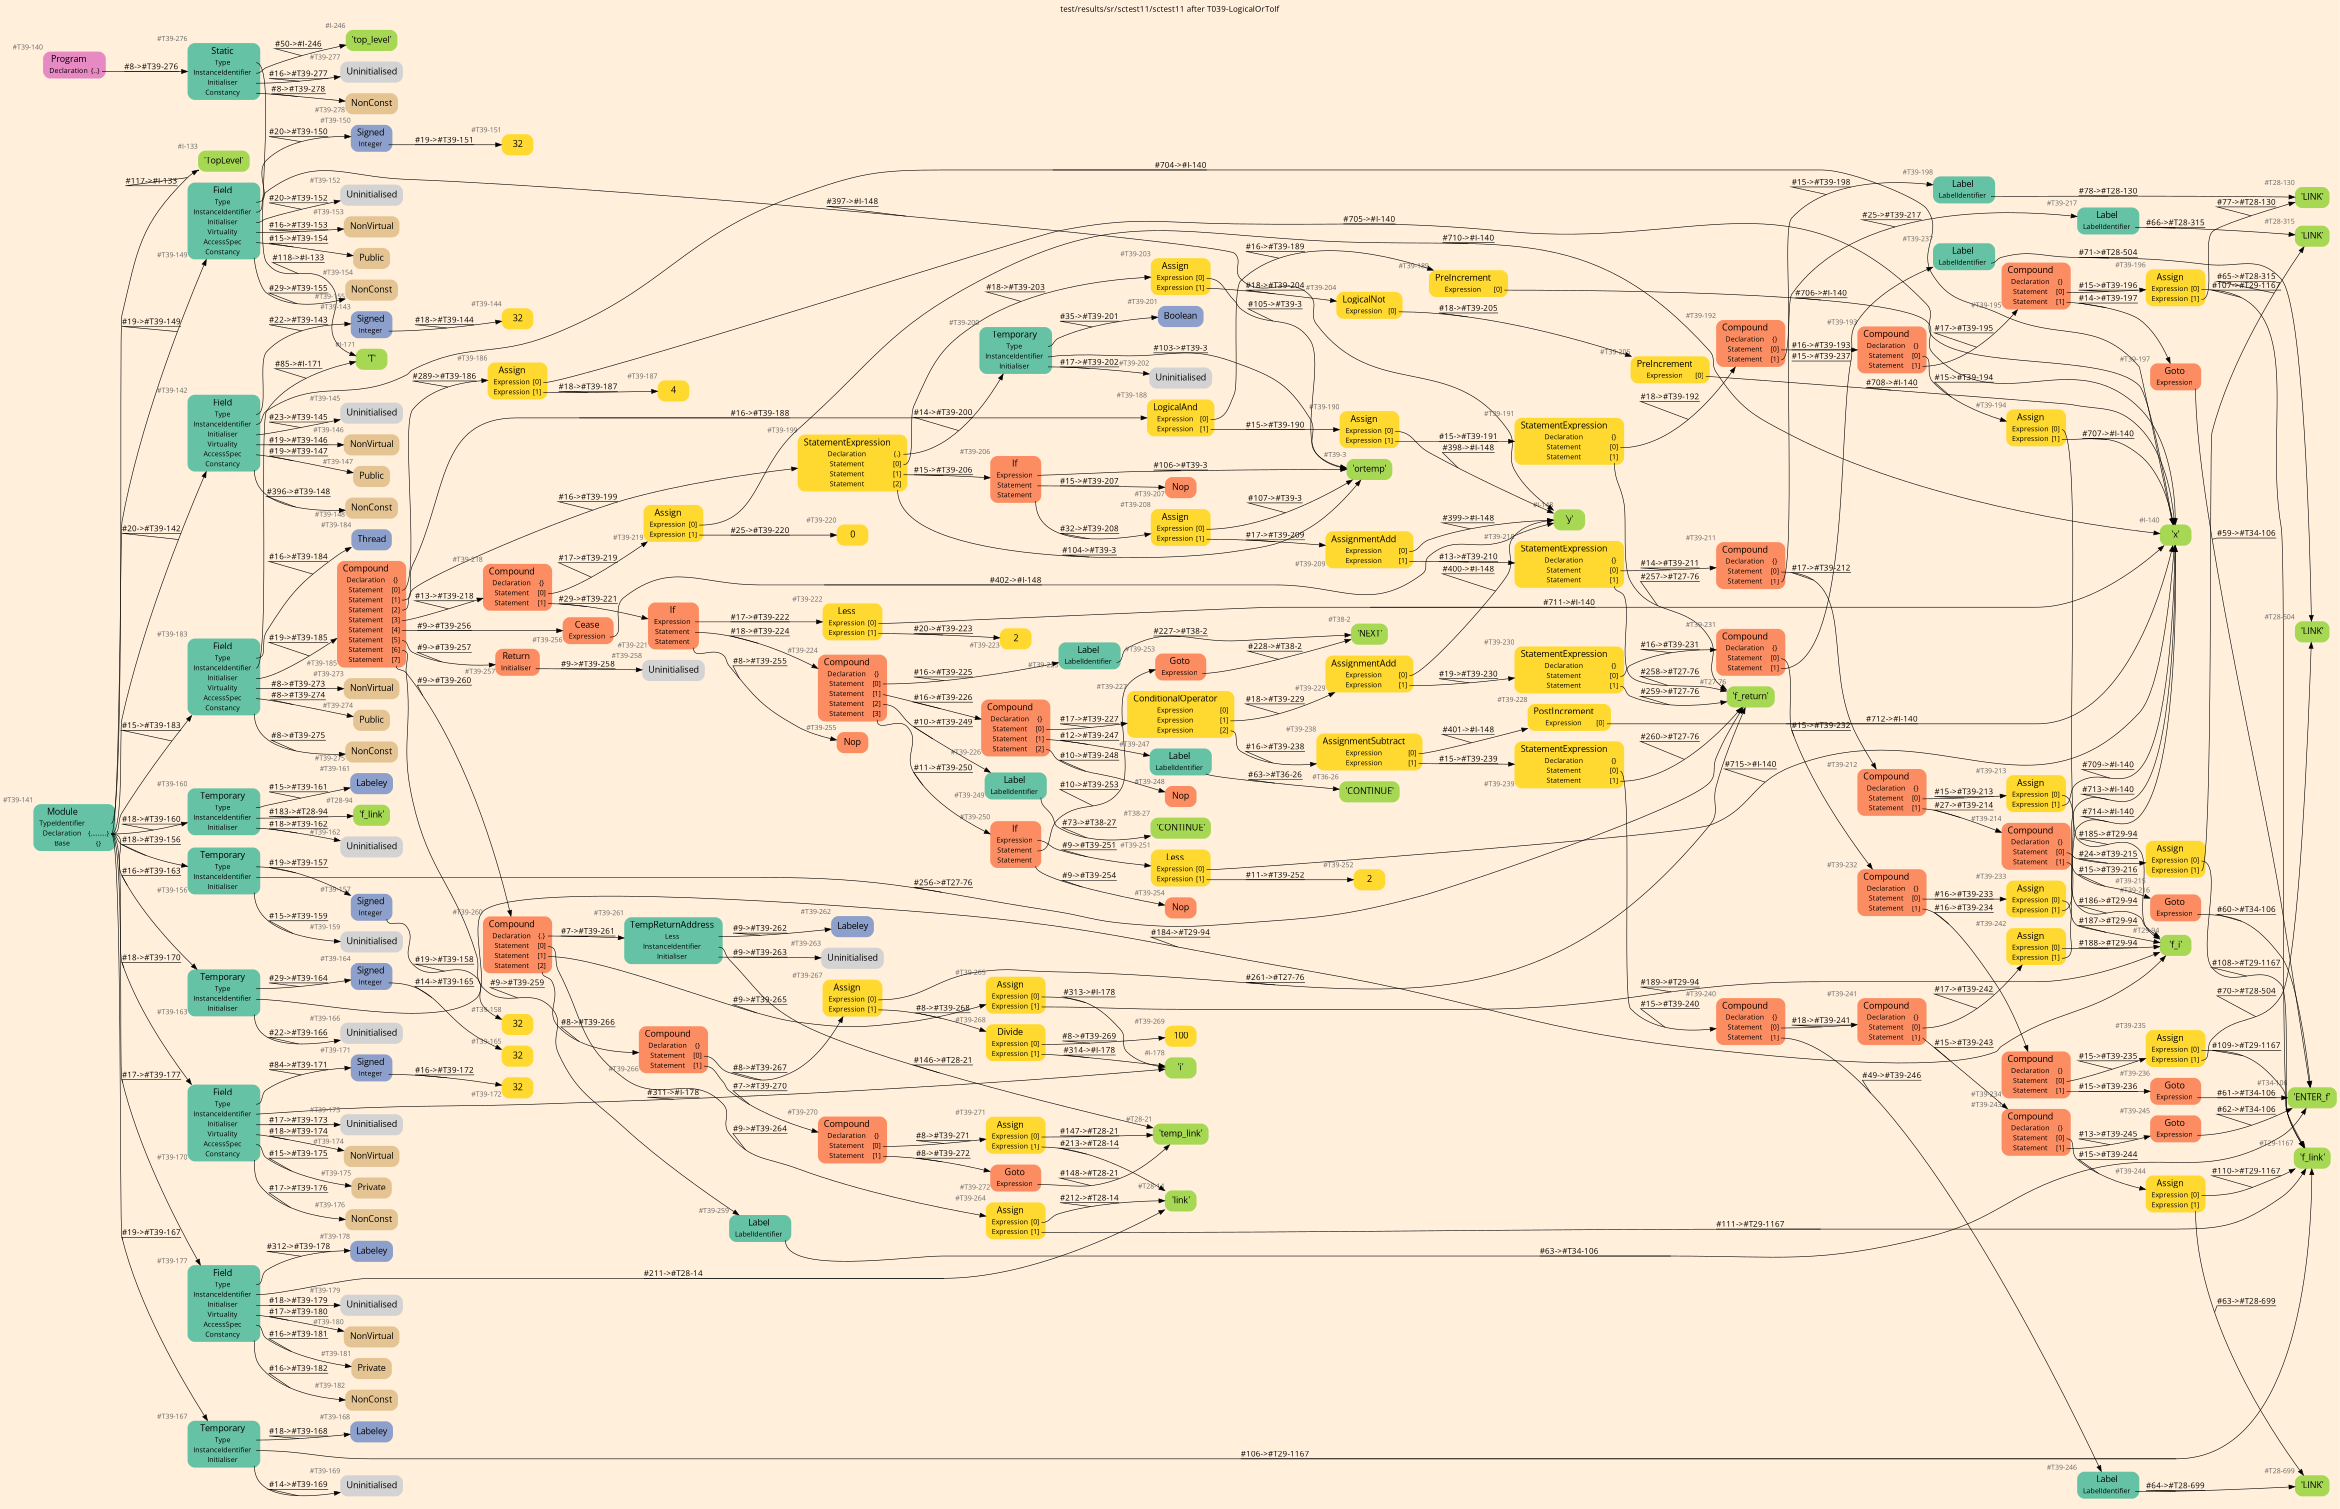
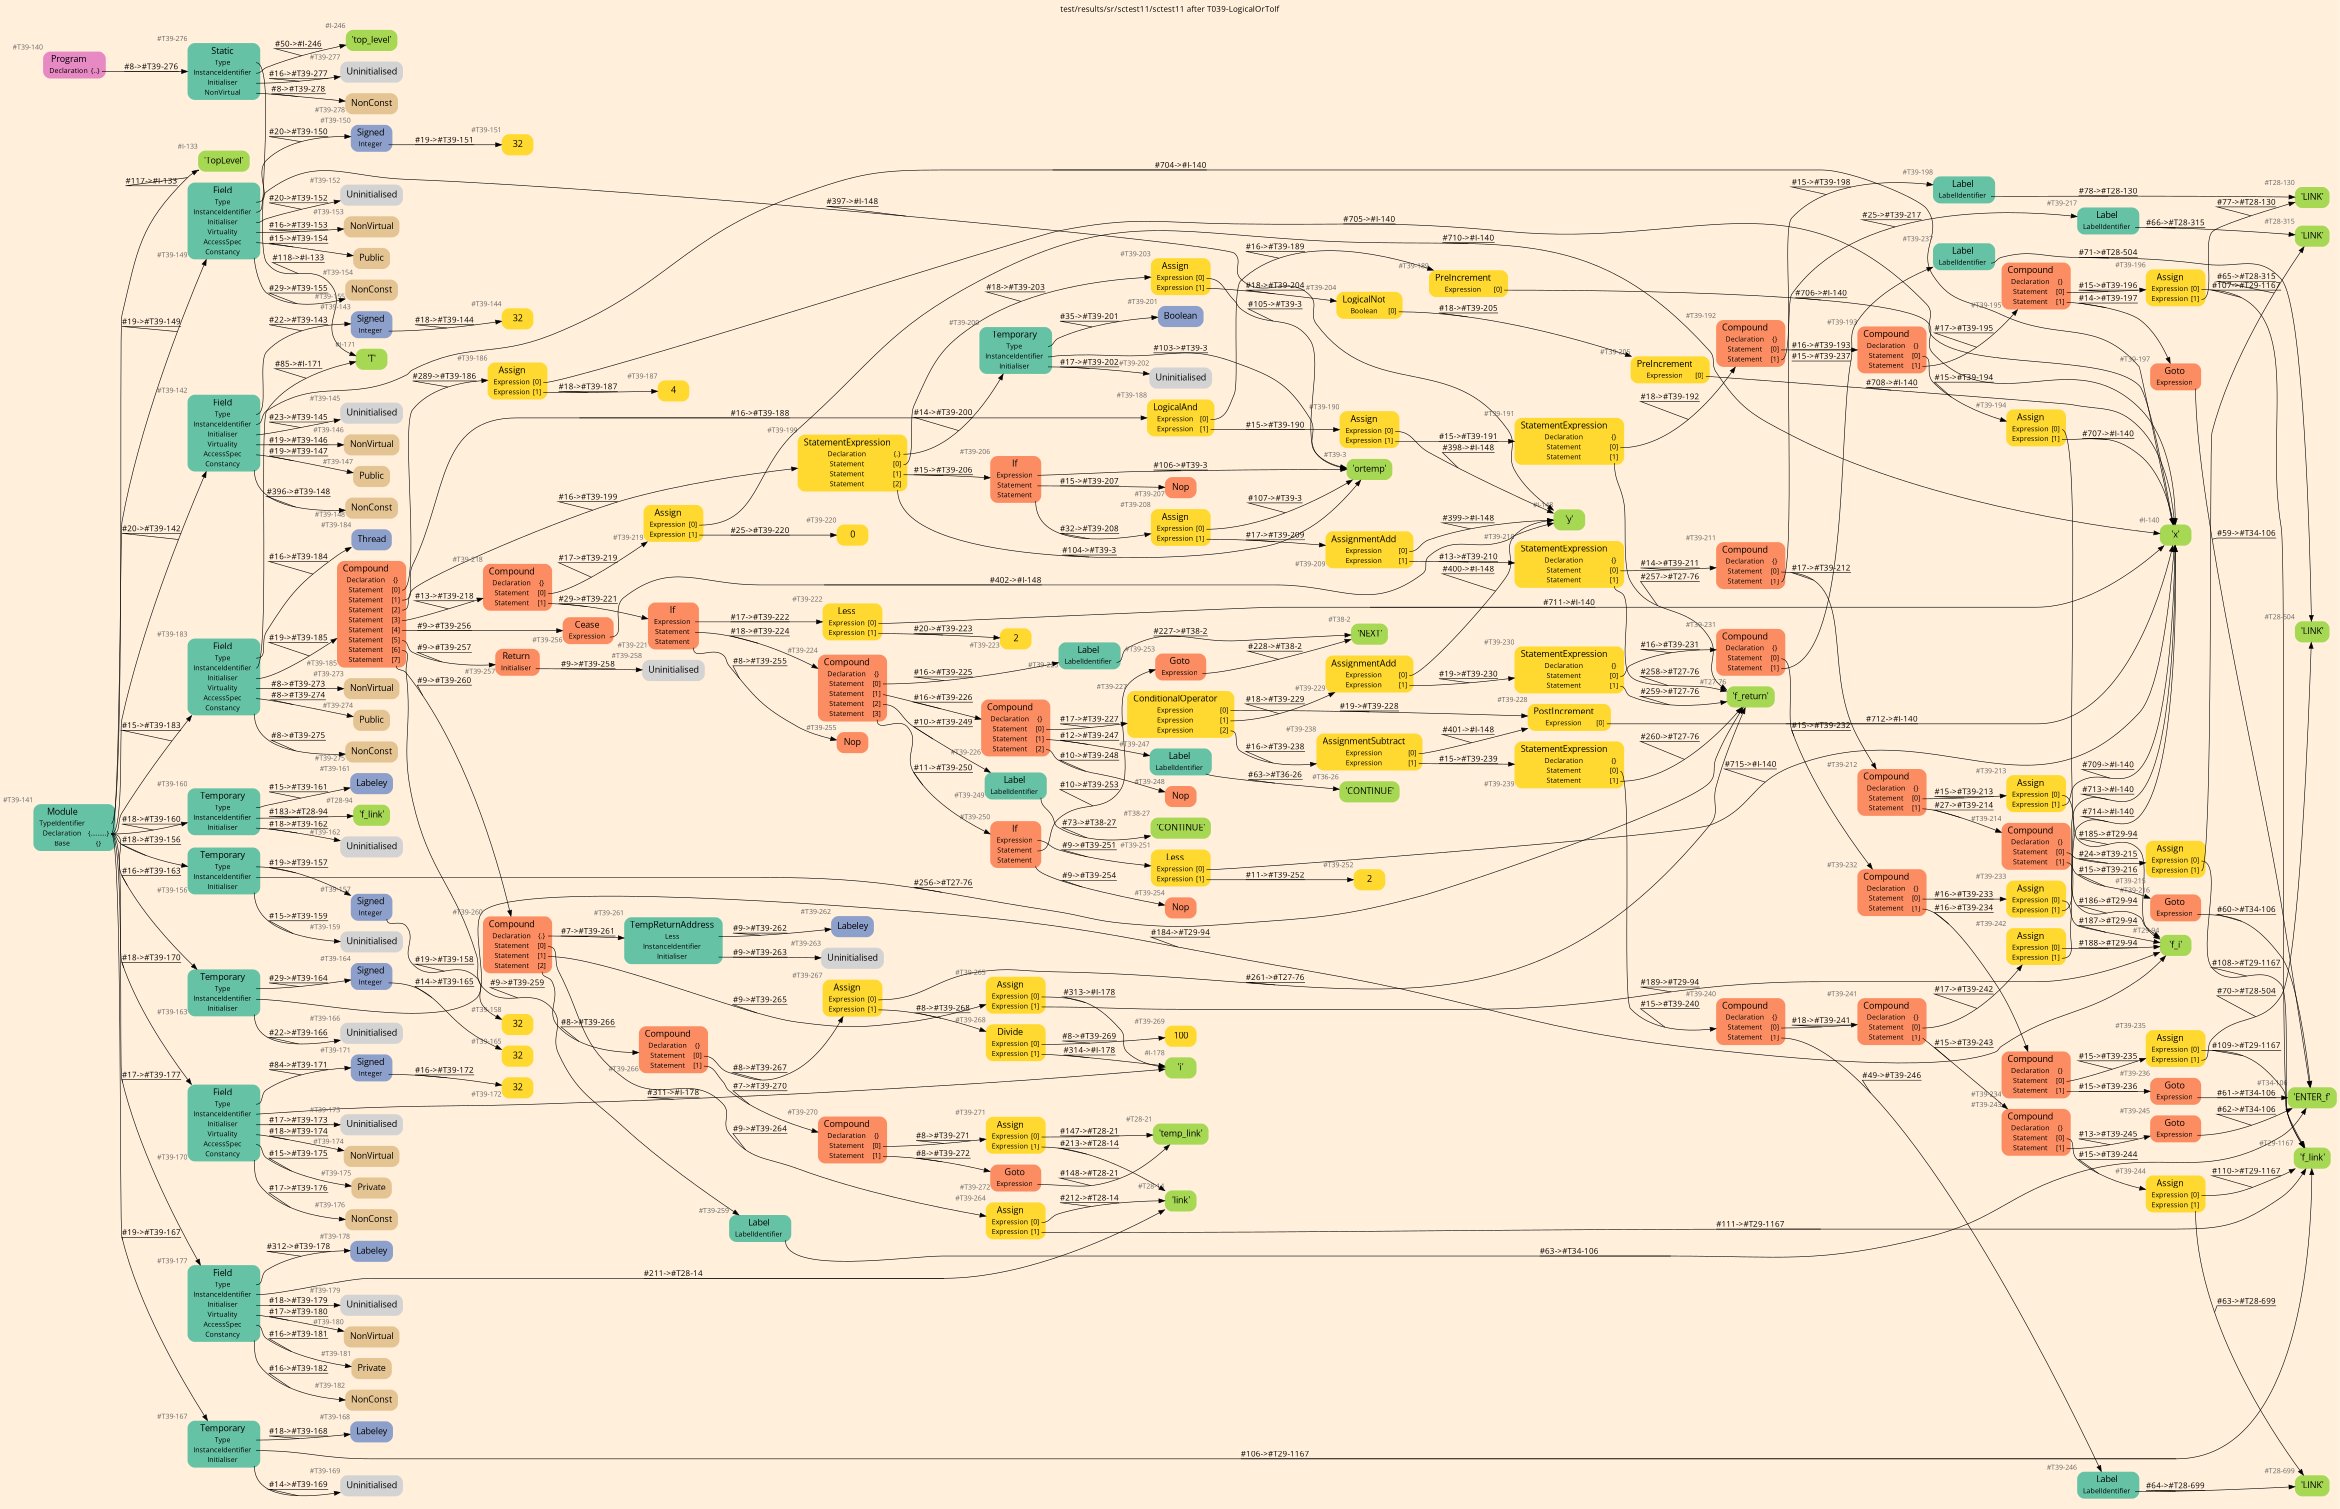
(223, 93) -> (223, 93)
(1364, 311) -> (1364, 311)
none -> (1376, 712)
(917, 1066) -> none
